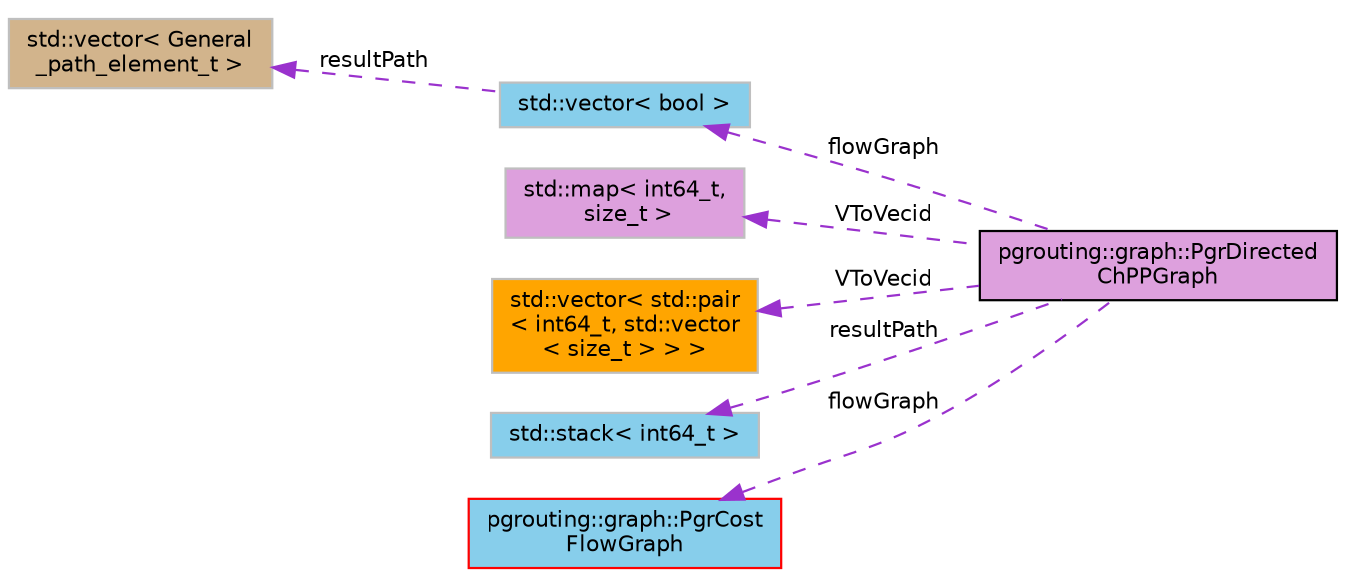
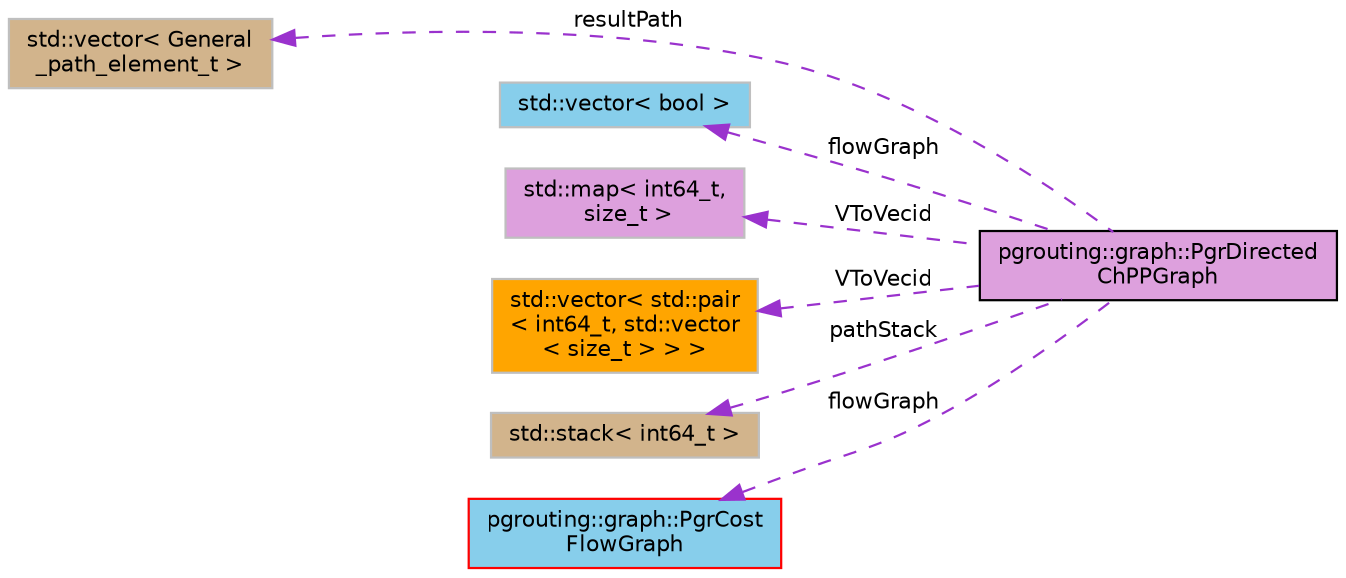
(397, 81) -> (726, 52)
(881, 331) -> (881, 331)
(625, 435) -> (625, 435)
